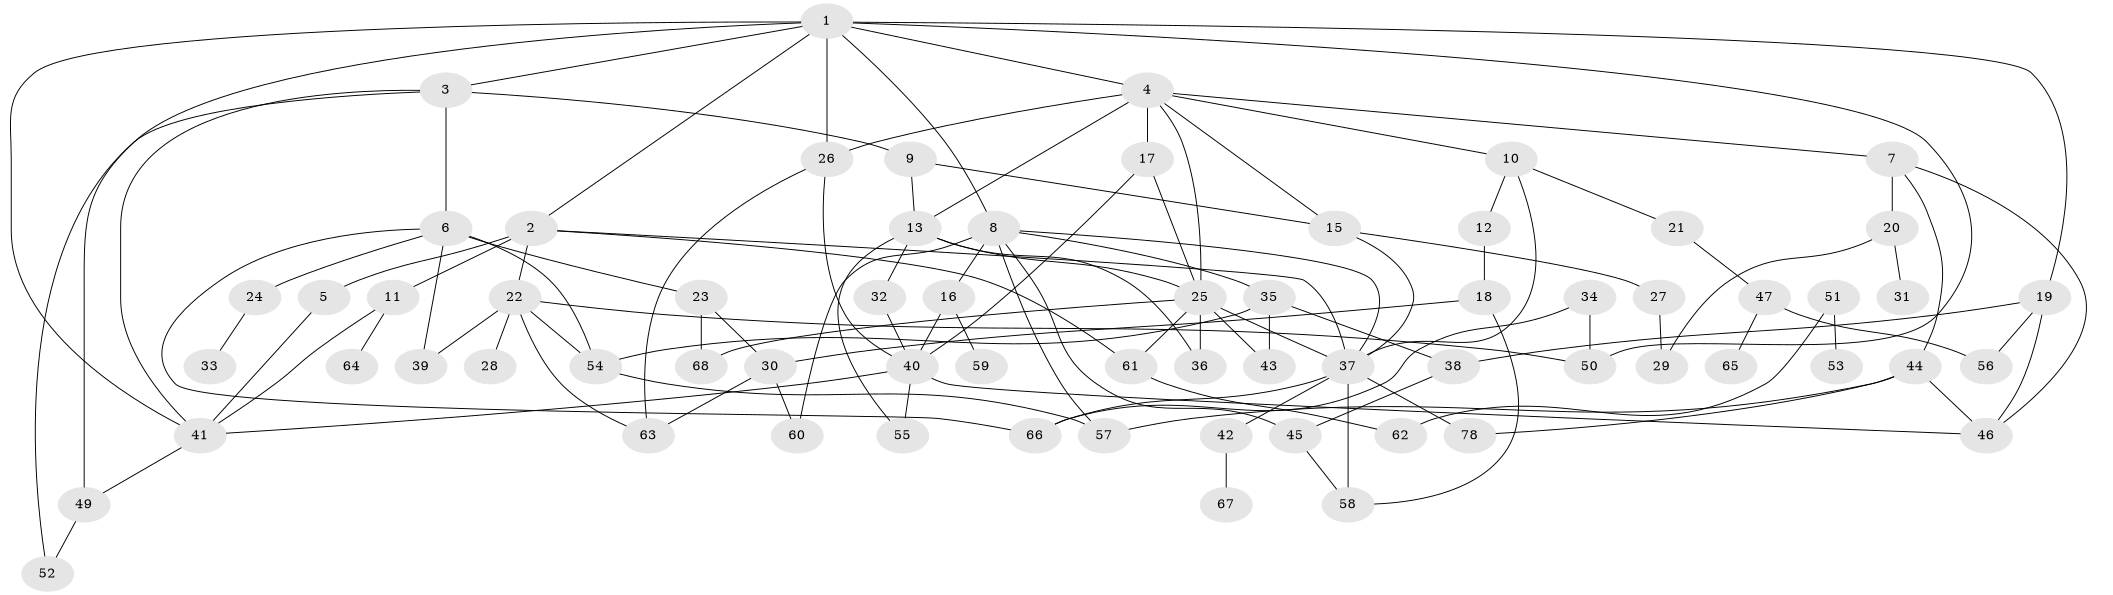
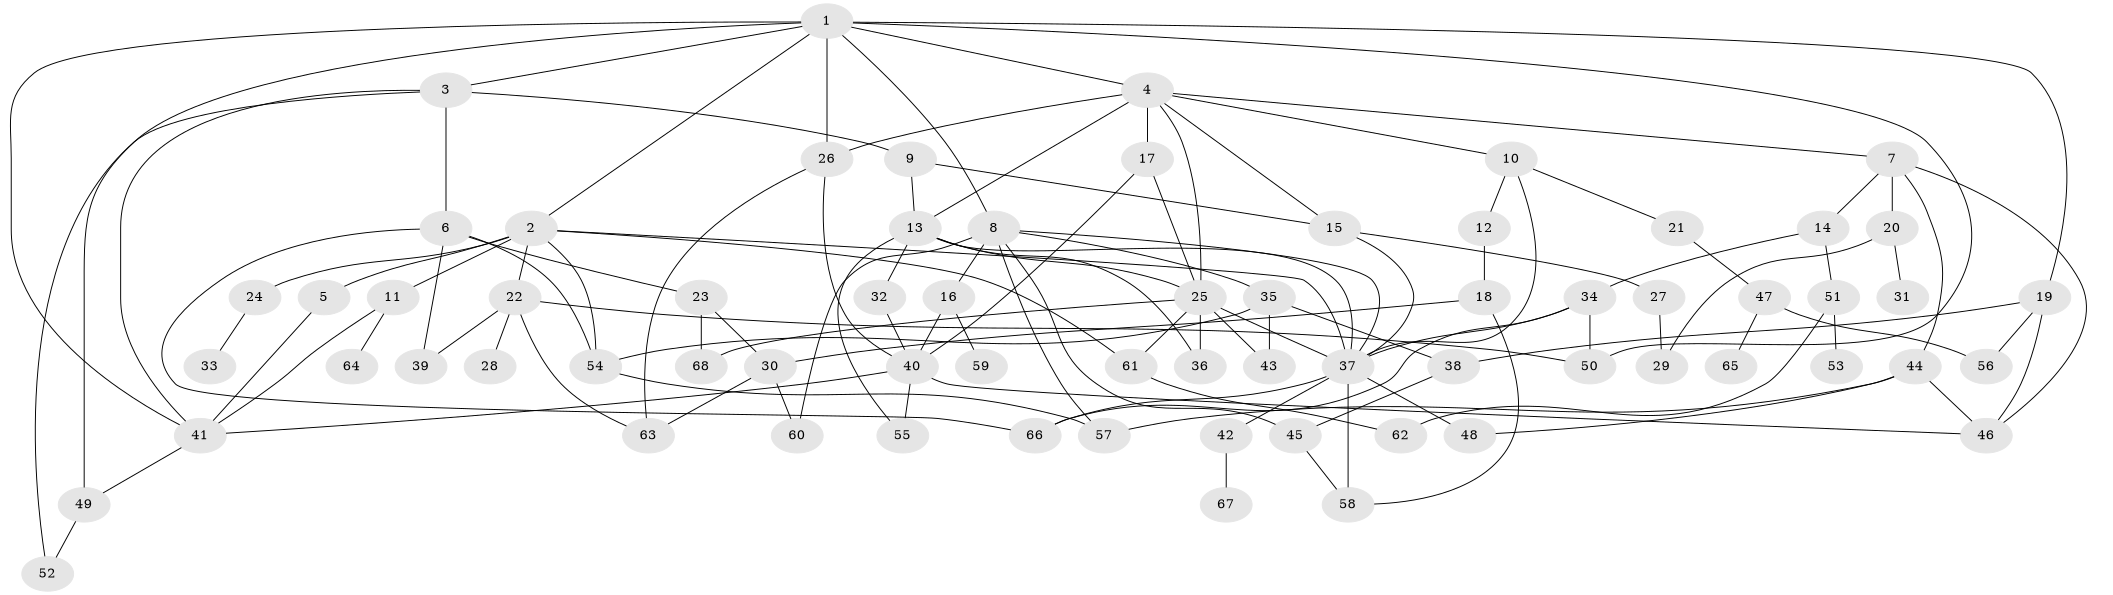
none -> (1823, 228)
none -> (1163, 248)
(348, 259) -> (391, 260)
(555, 332) -> (585, 289)
none -> (1469, 332)
(1470, 436) -> (1470, 436)
